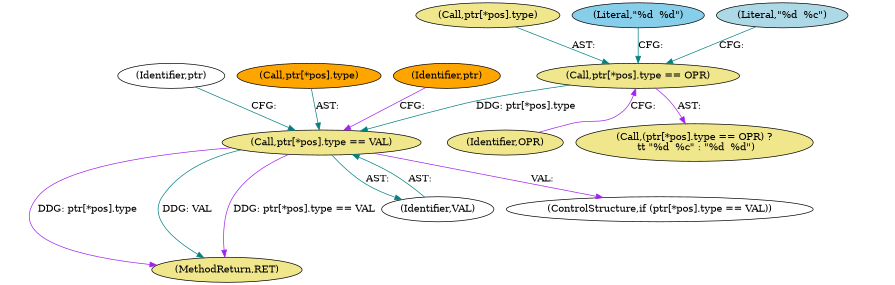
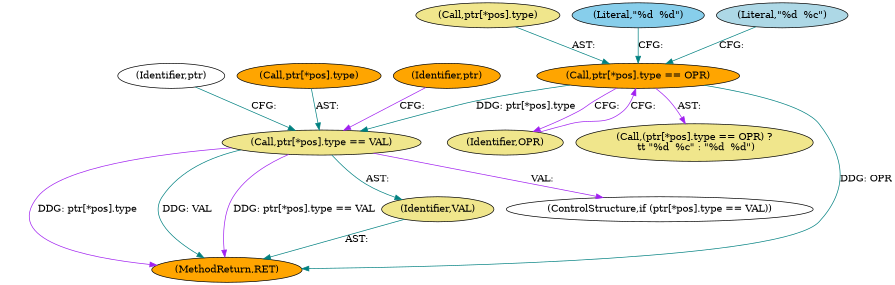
(638, 76) -> (638, 76)
none -> (579, 111)
(393, 174) -> (337, 238)
(438, 209) -> (438, 209)
none -> (682, 252)
(227, 270) -> (227, 270)
